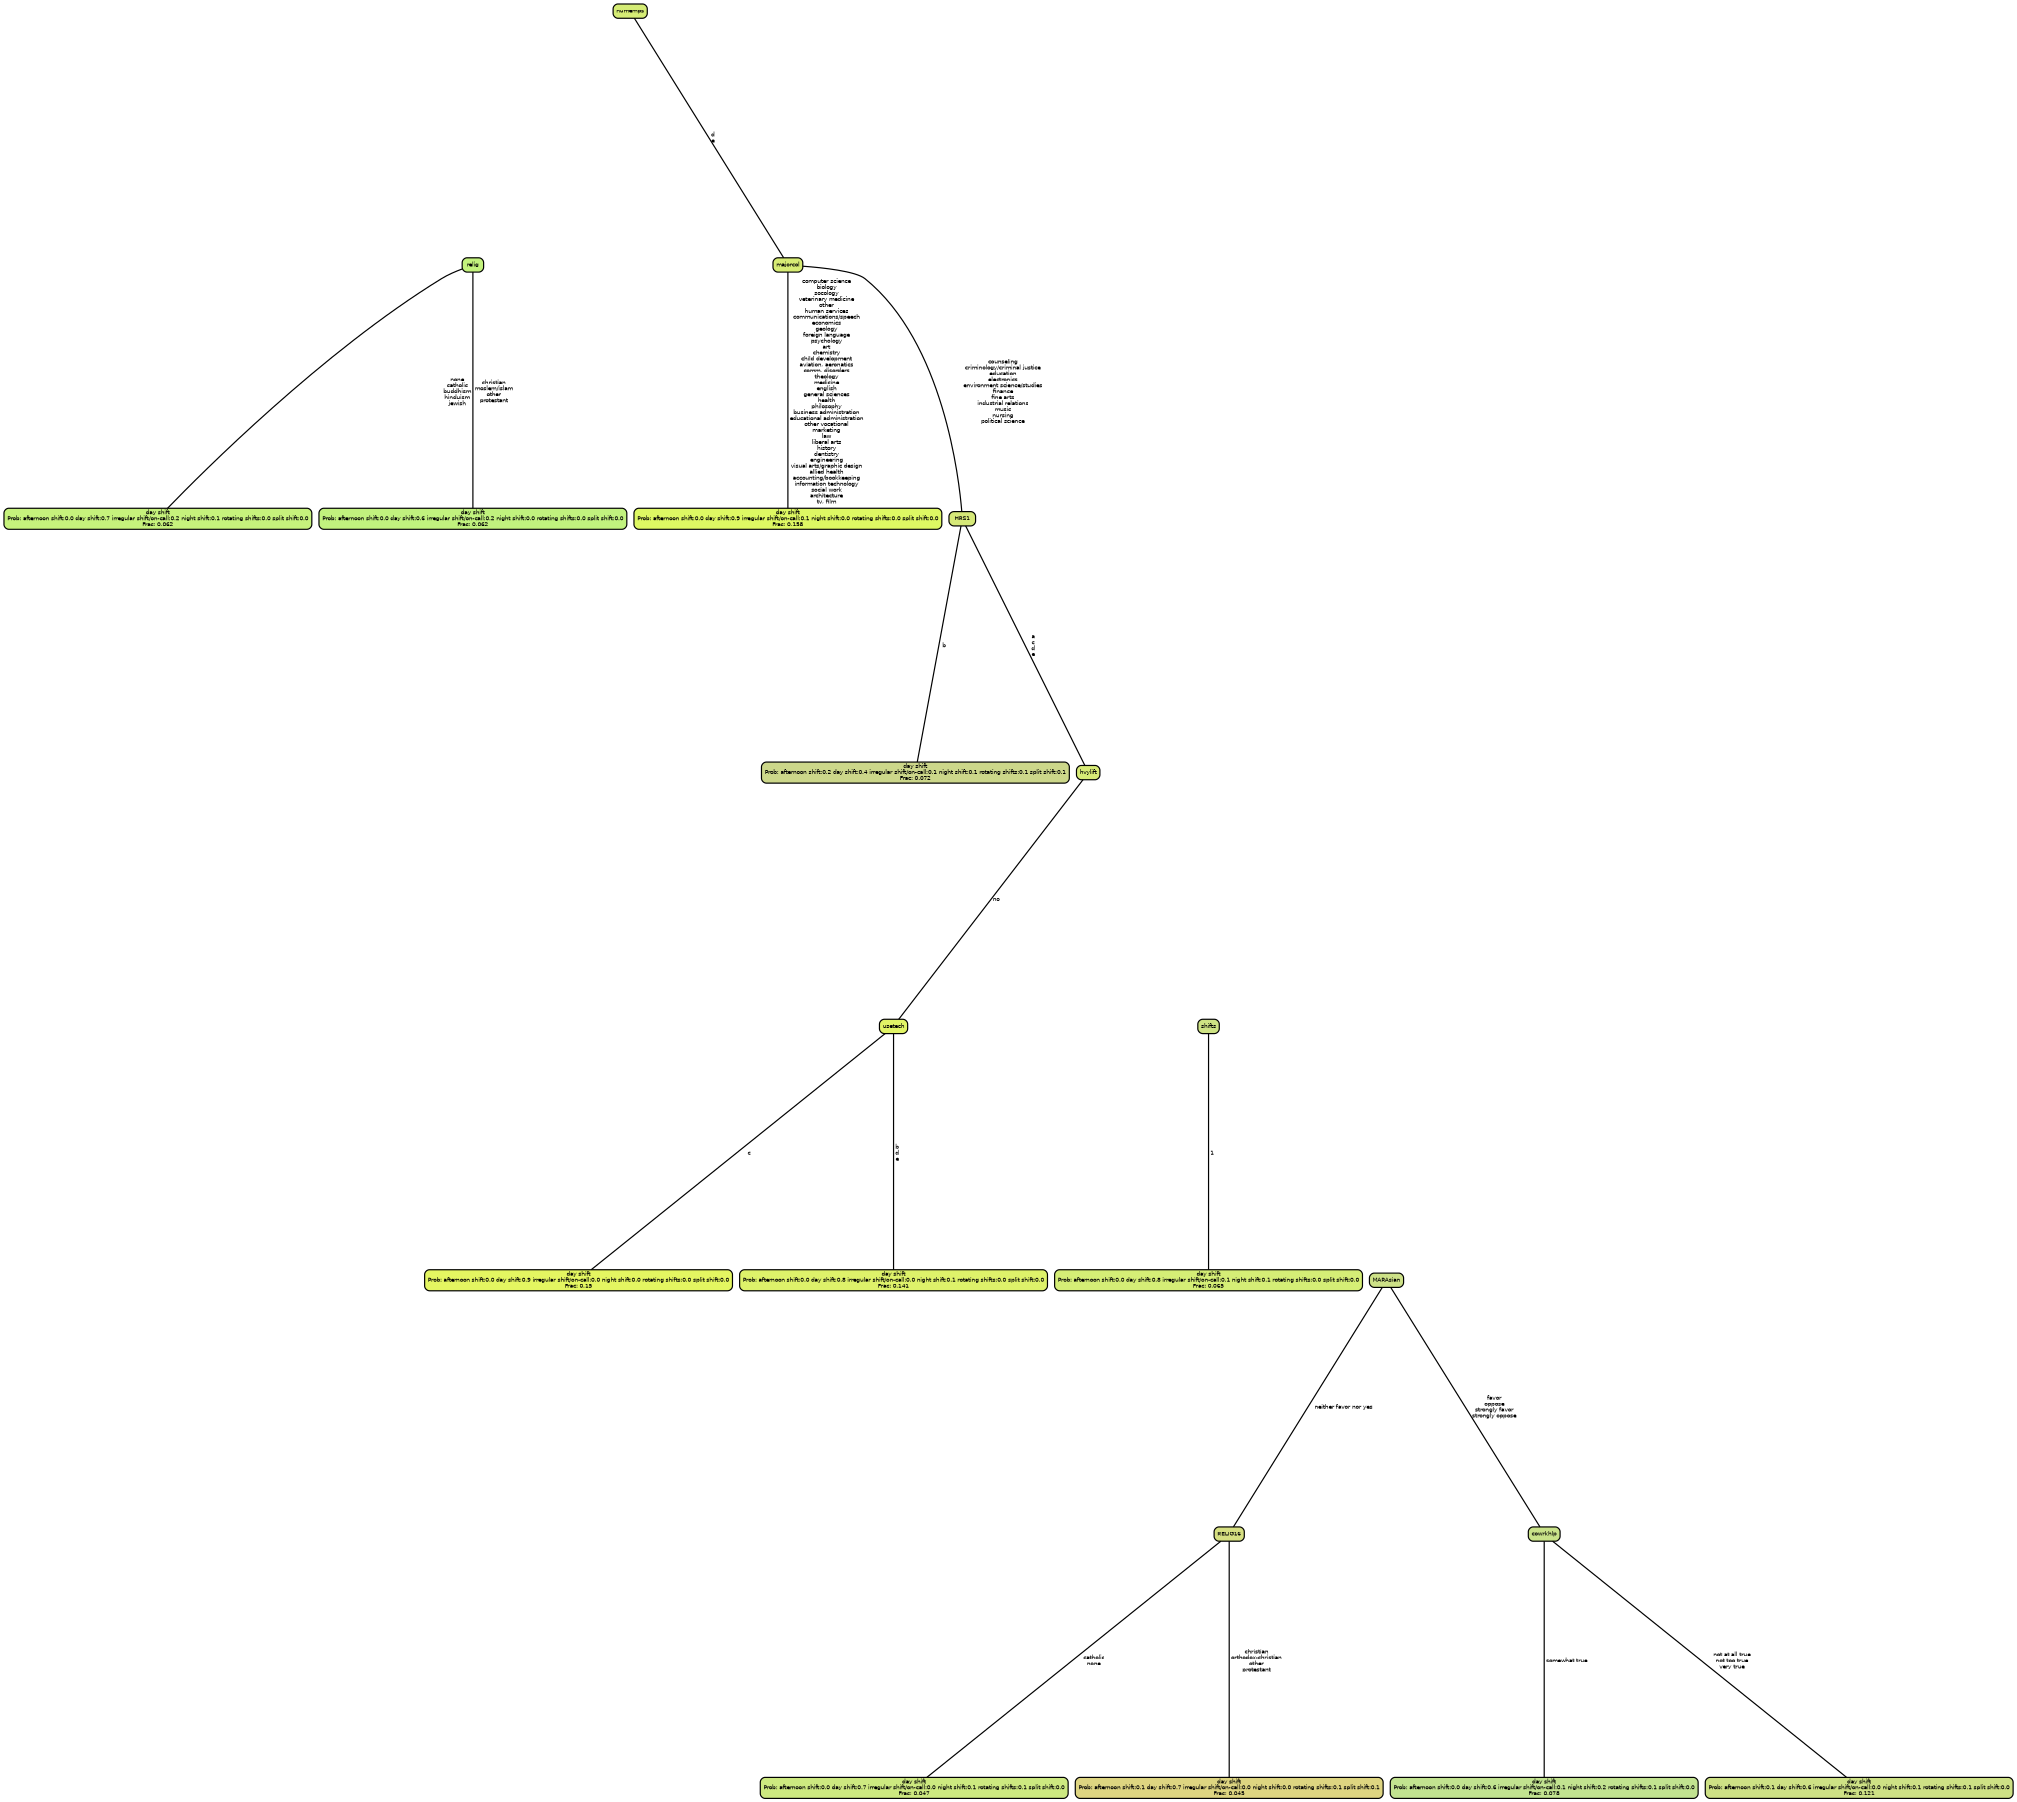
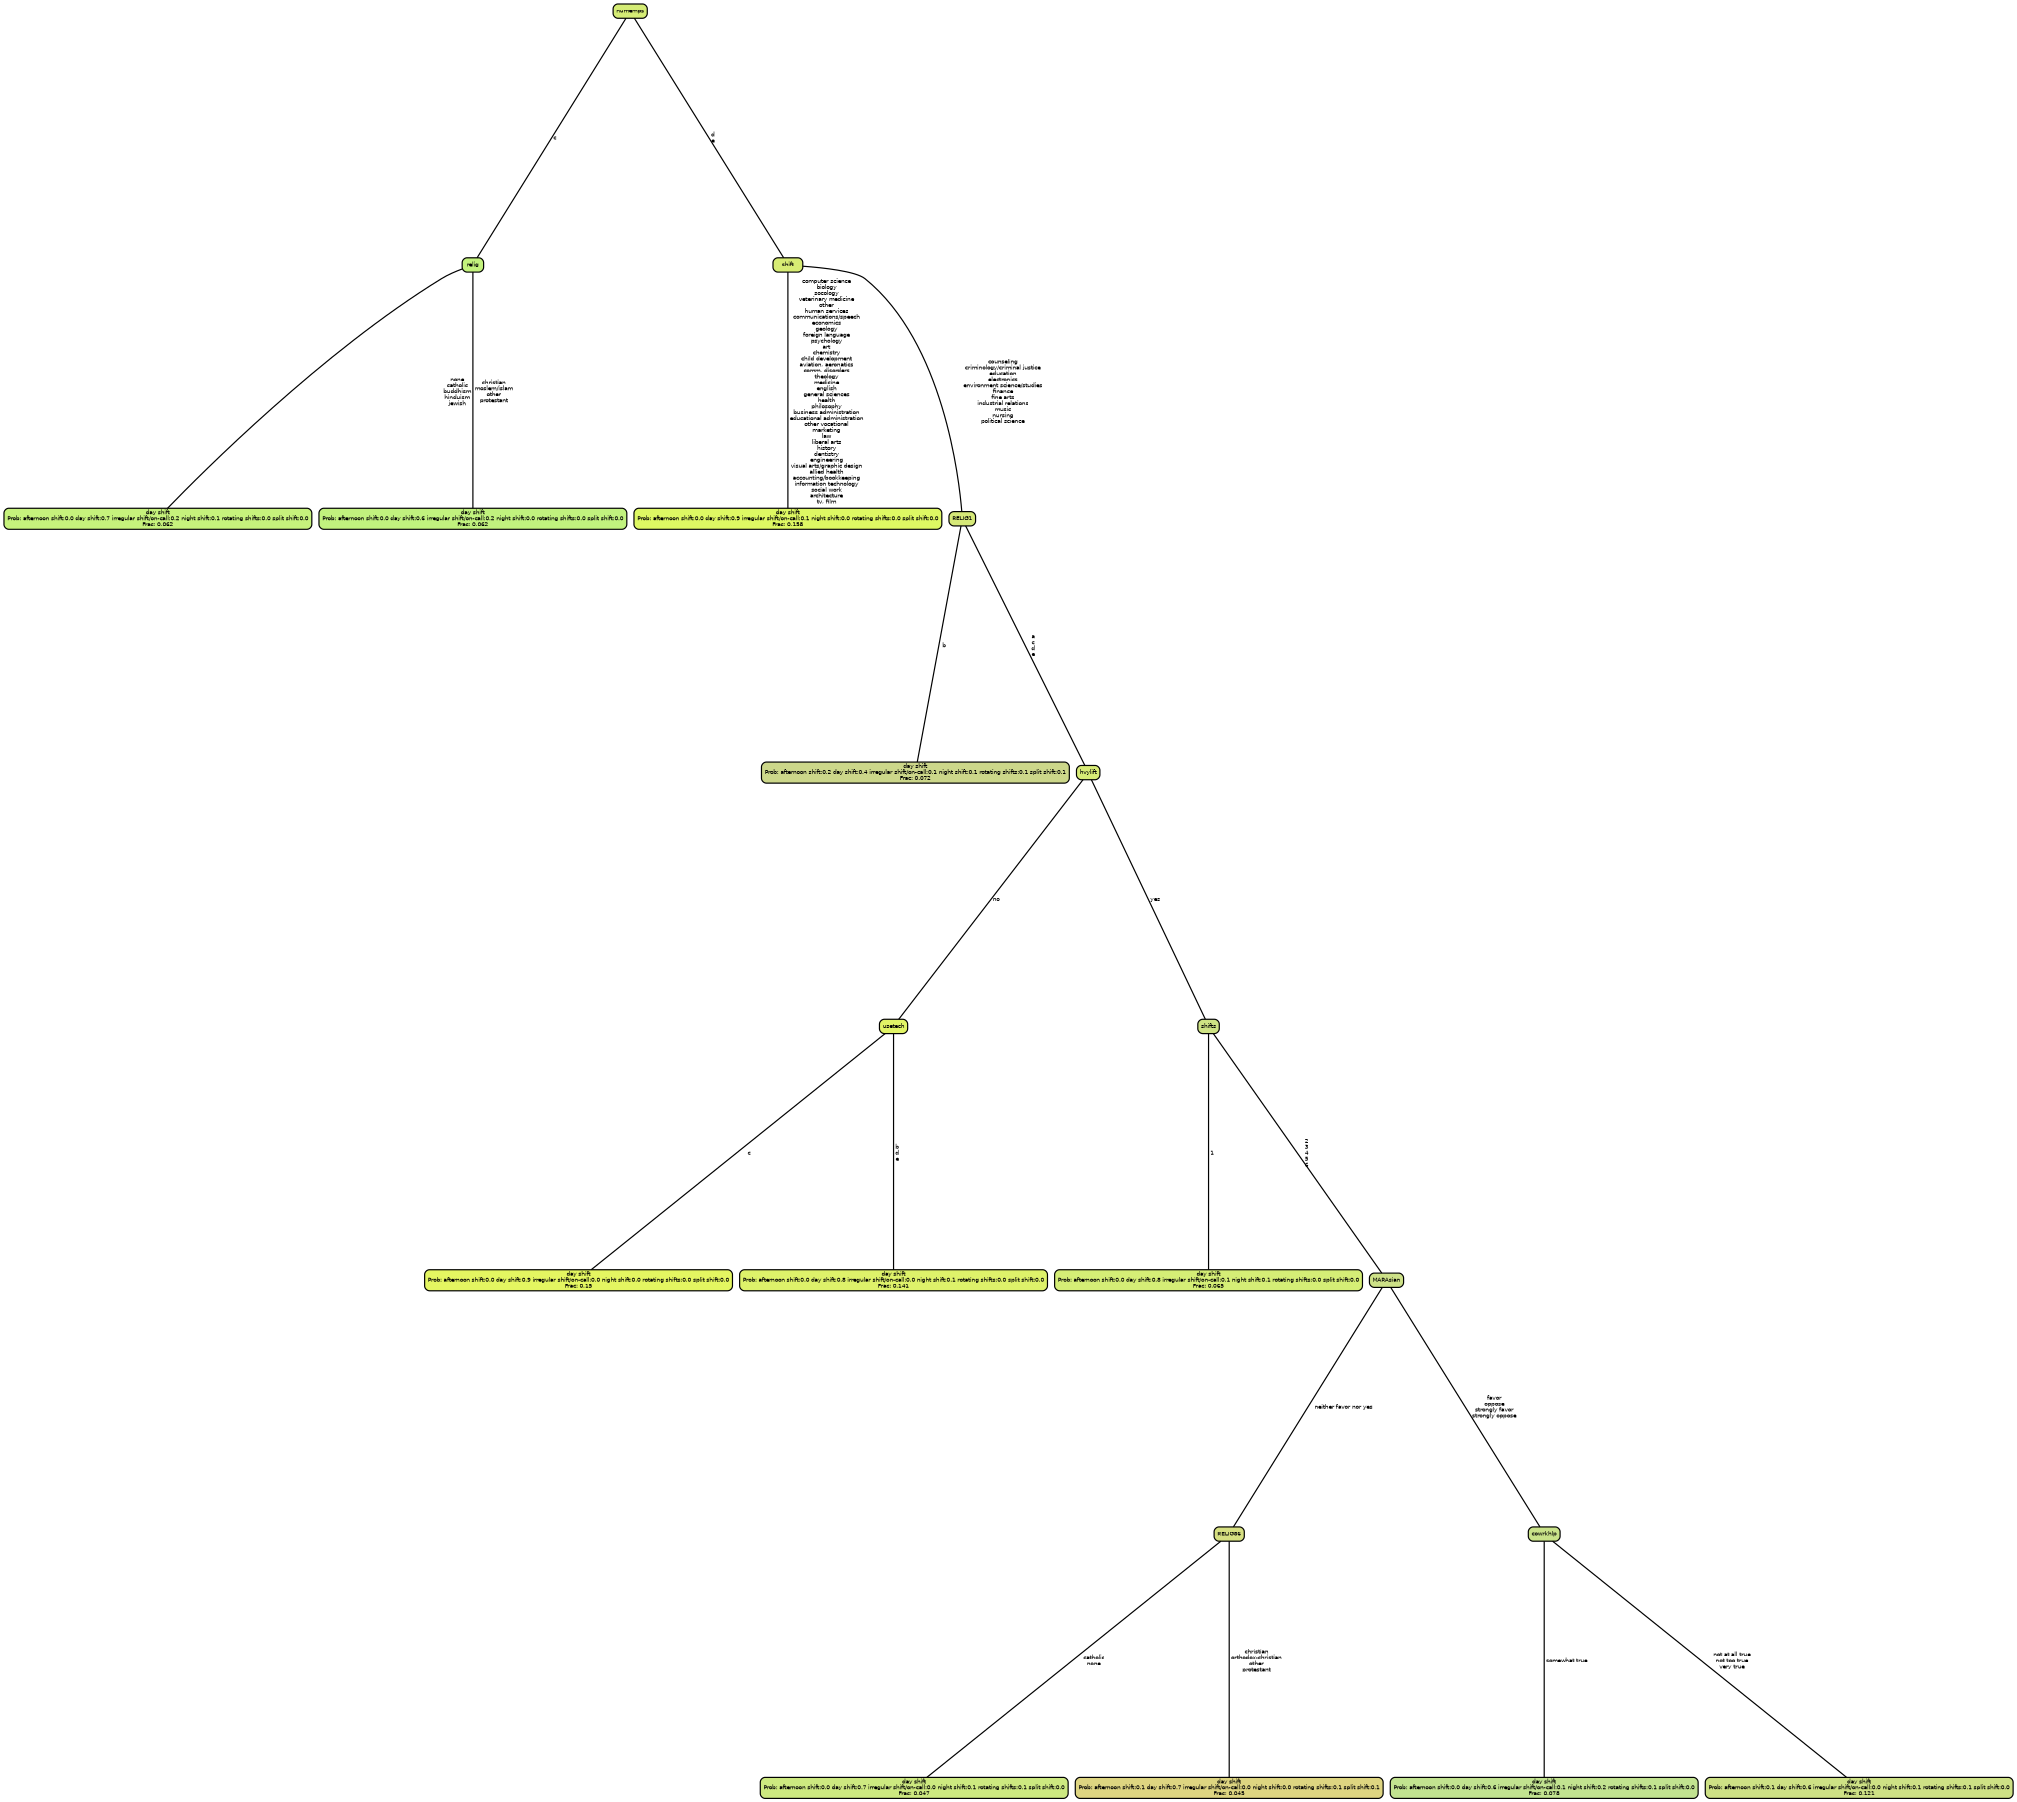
none -> (552, 138)
(788, 265) -> (788, 265)
(962, 519) -> (962, 519)
none -> (1148, 899)
none -> (1298, 1153)
(1229, 1534) -> (1229, 1534)
